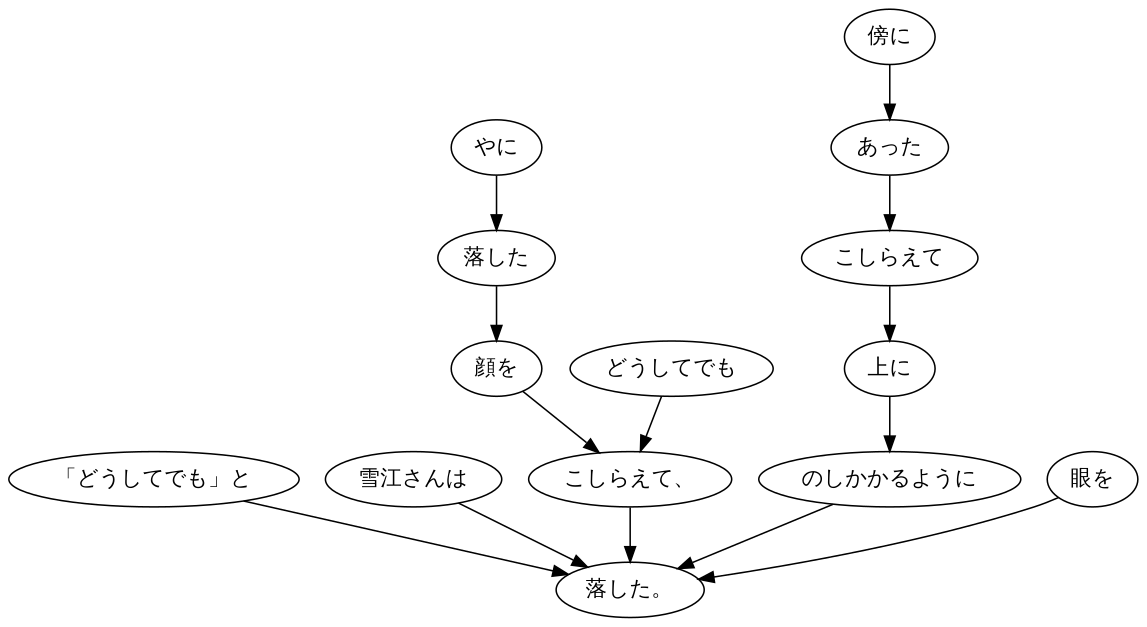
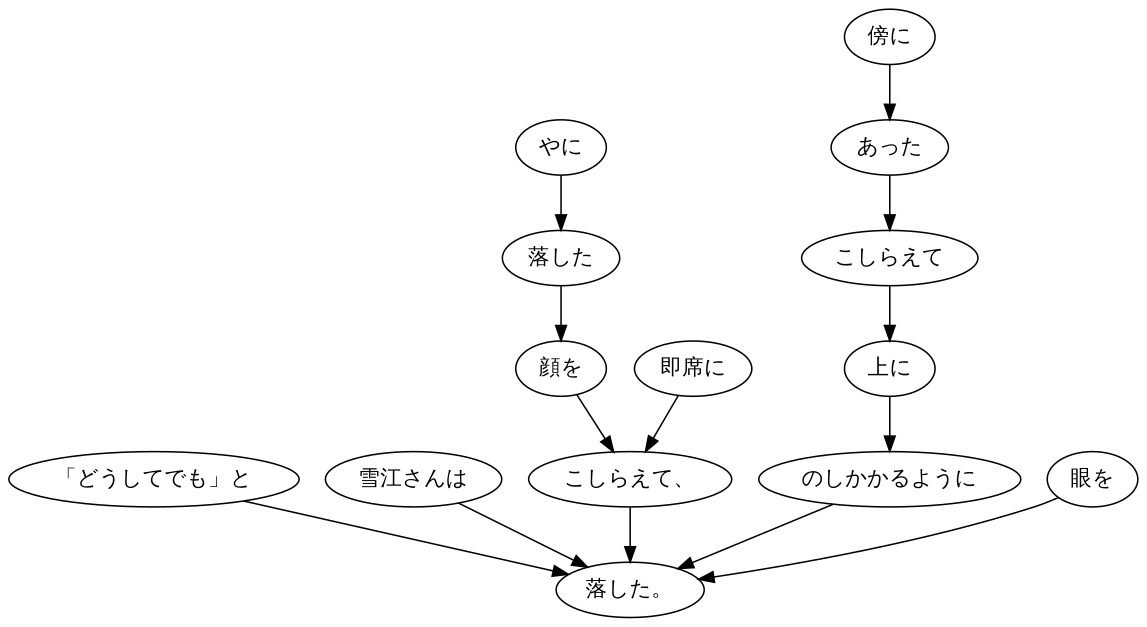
(672, 369) -> (693, 369)
